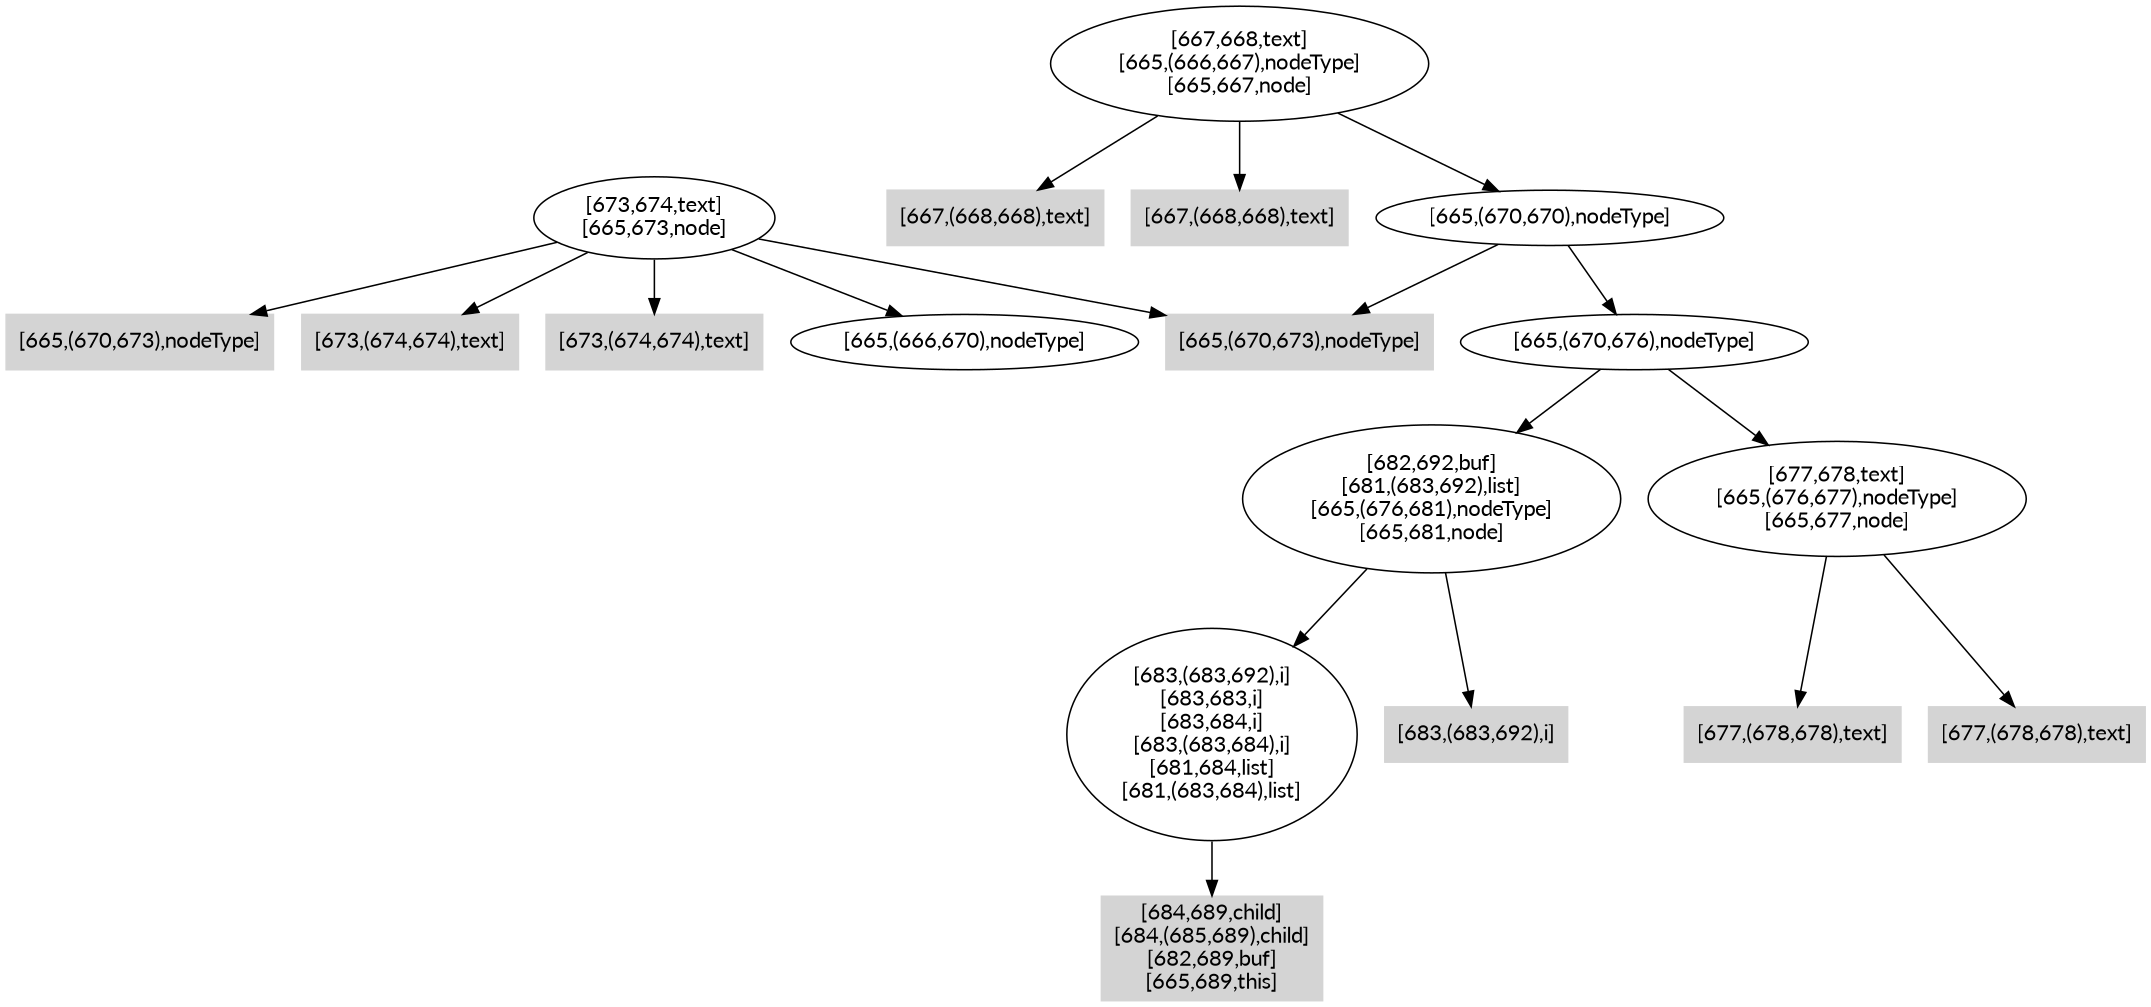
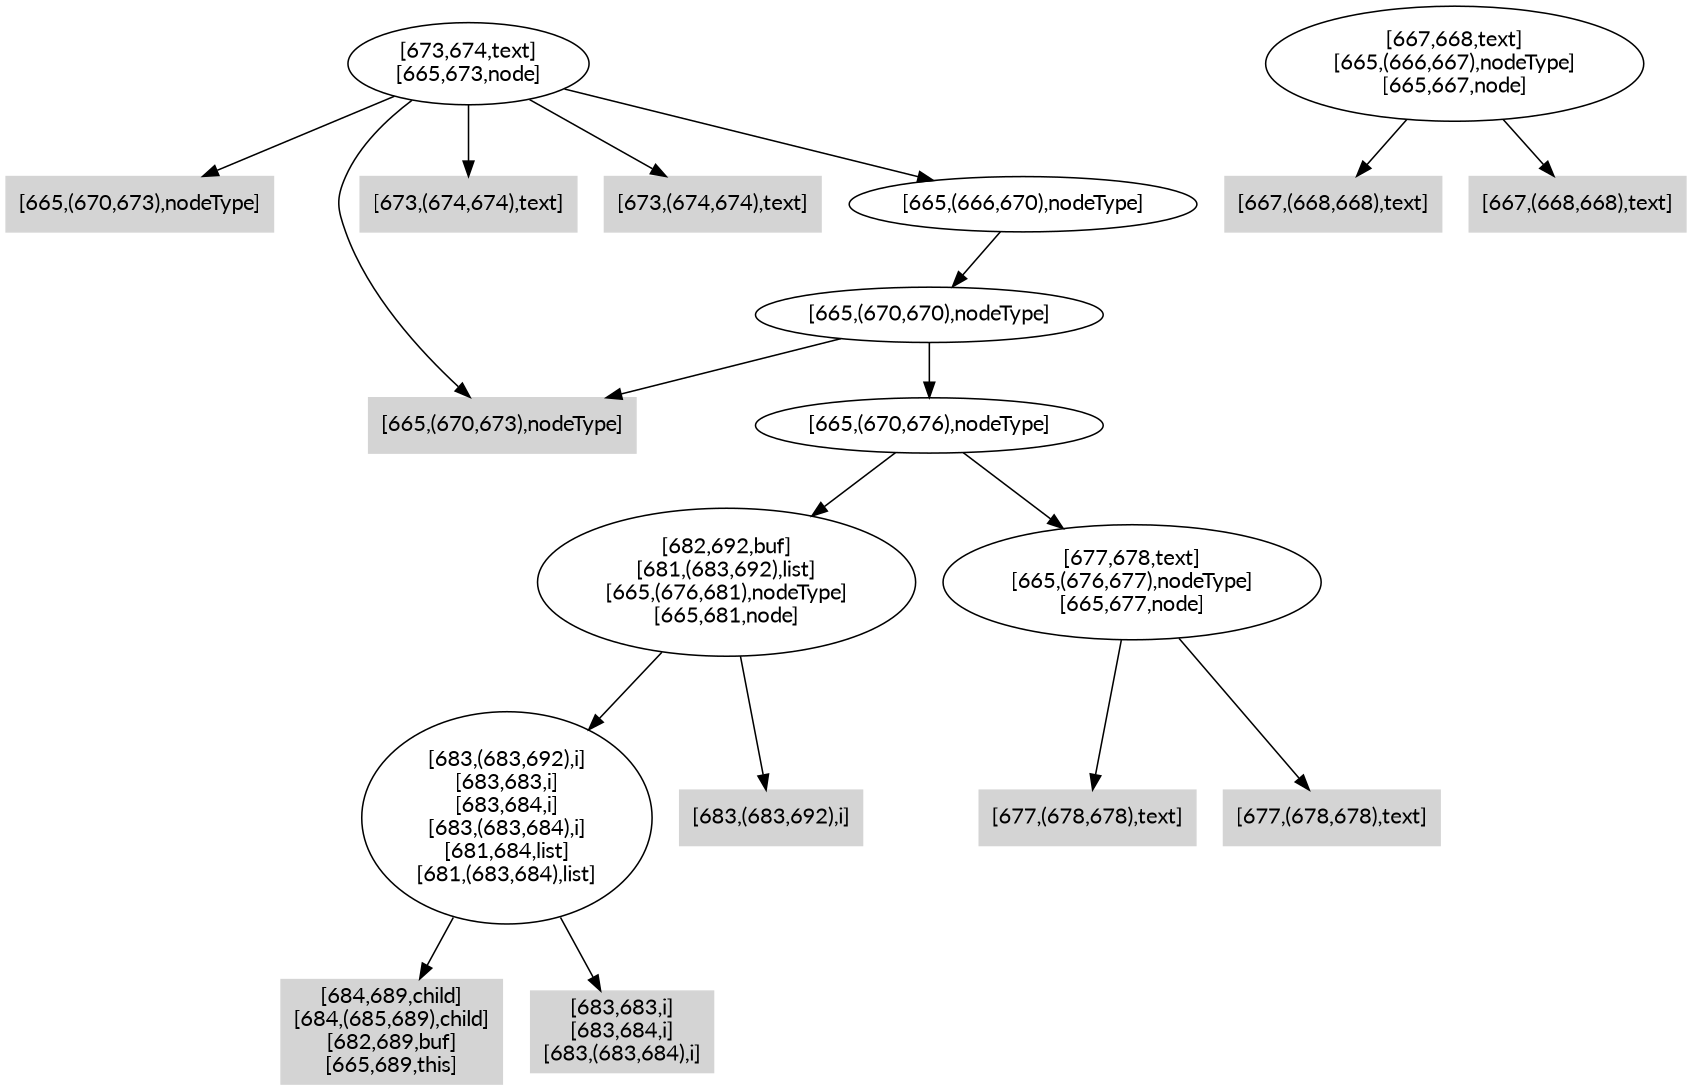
(1411, 149) -> (981, 253)
none -> (622, 1032)
